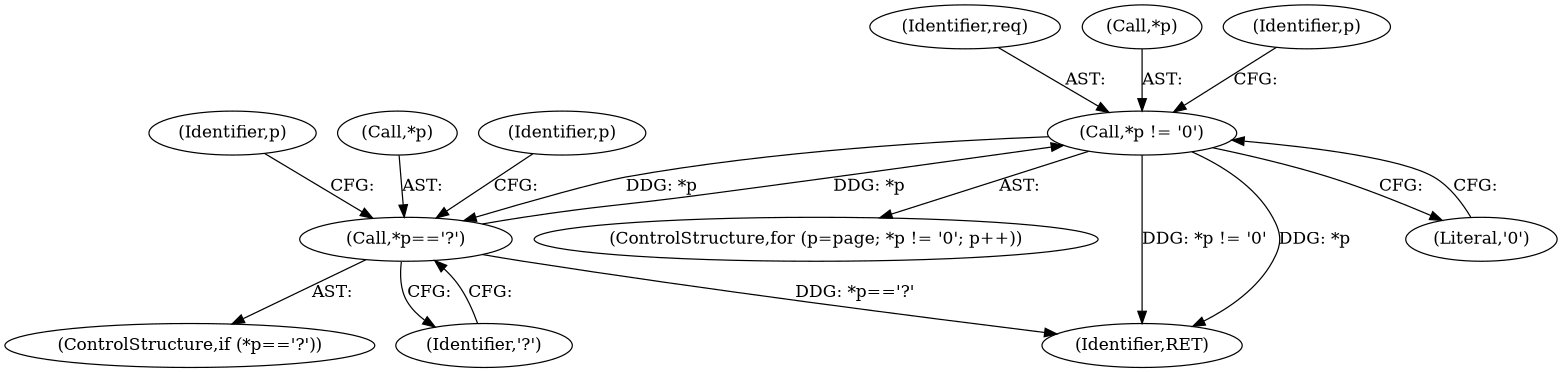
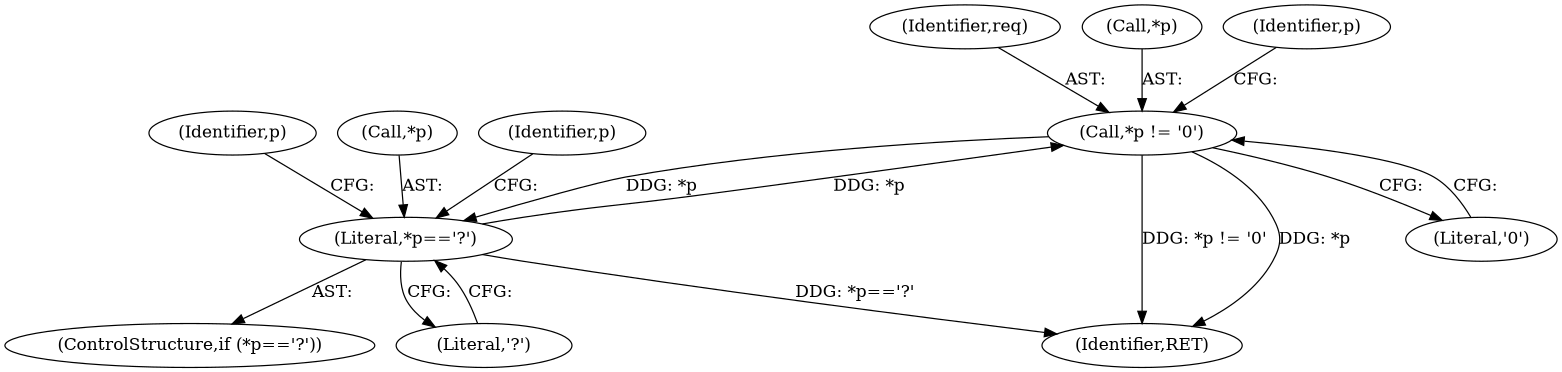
(406, 239) -> (406, 239)
(816, 239) -> none
(484, 345) -> (484, 345)
